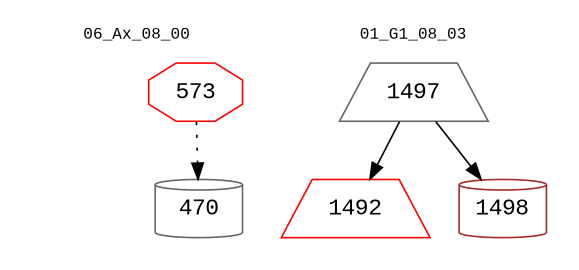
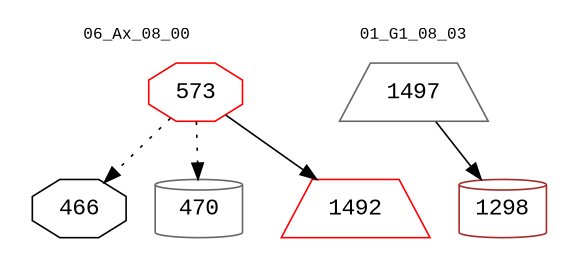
(388, 143) -> (280, 153)
none -> (79, 209)
(503, 209) -> (503, 209)
